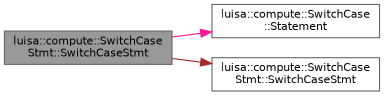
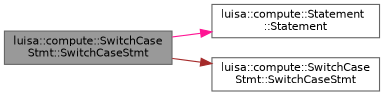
(296, 21) -> (296, 21)
